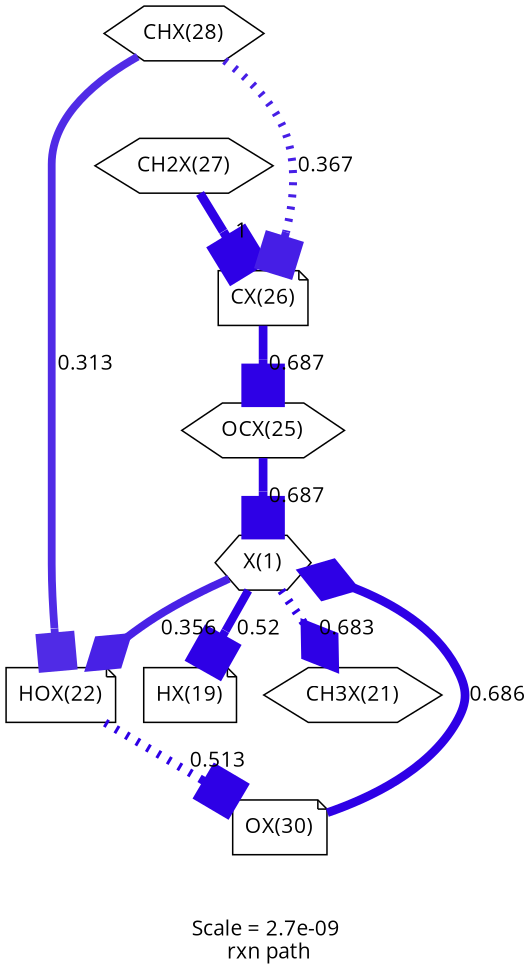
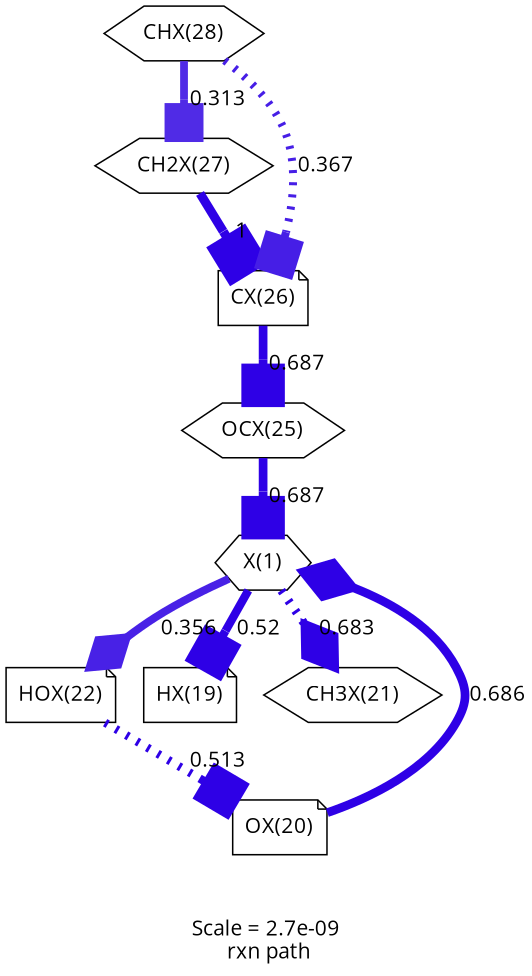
(52, 324) -> (184, 80)
(280, 827) -> (280, 827)
